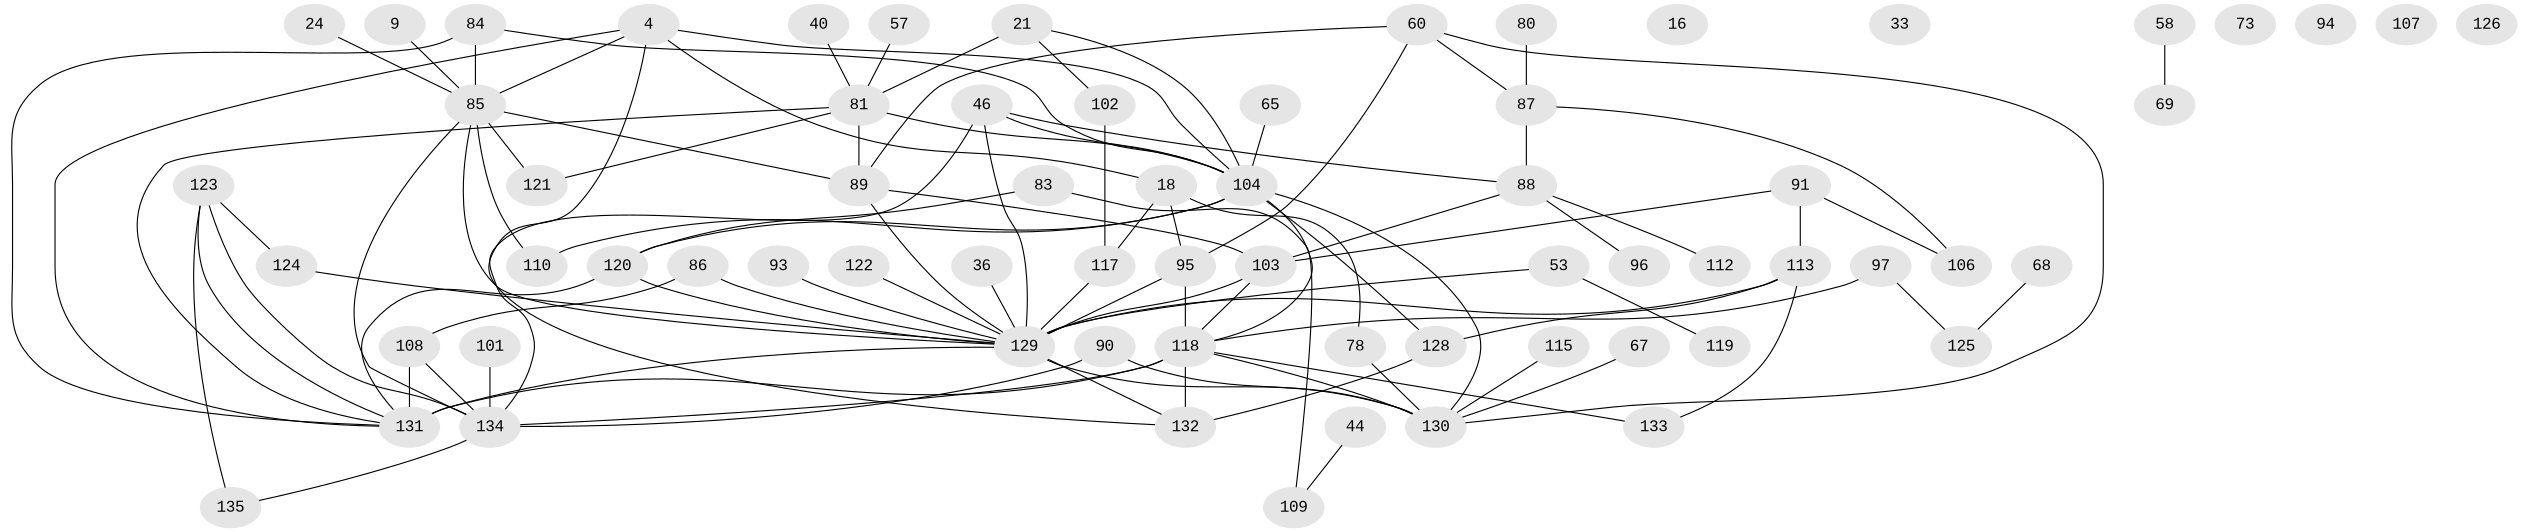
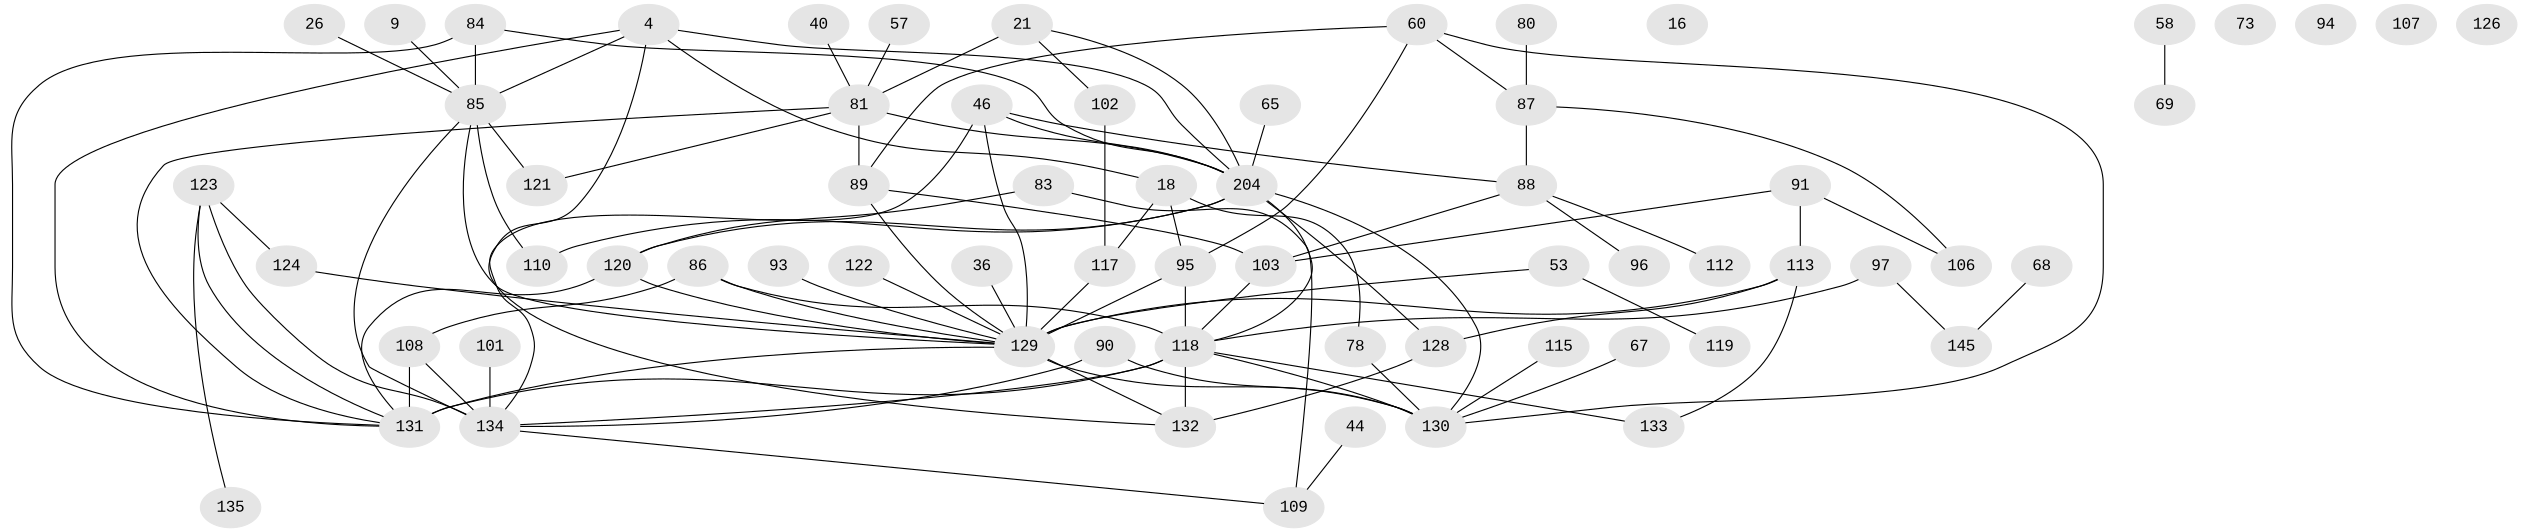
(314, 25) -> (314, 25)
(1900, 25) -> none
(667, 145) -> none
(1247, 186) -> (1247, 186)
(1195, 296) -> none
none -> (919, 307)
(1961, 347) -> (1961, 347)
(364, 474) -> (892, 467)
